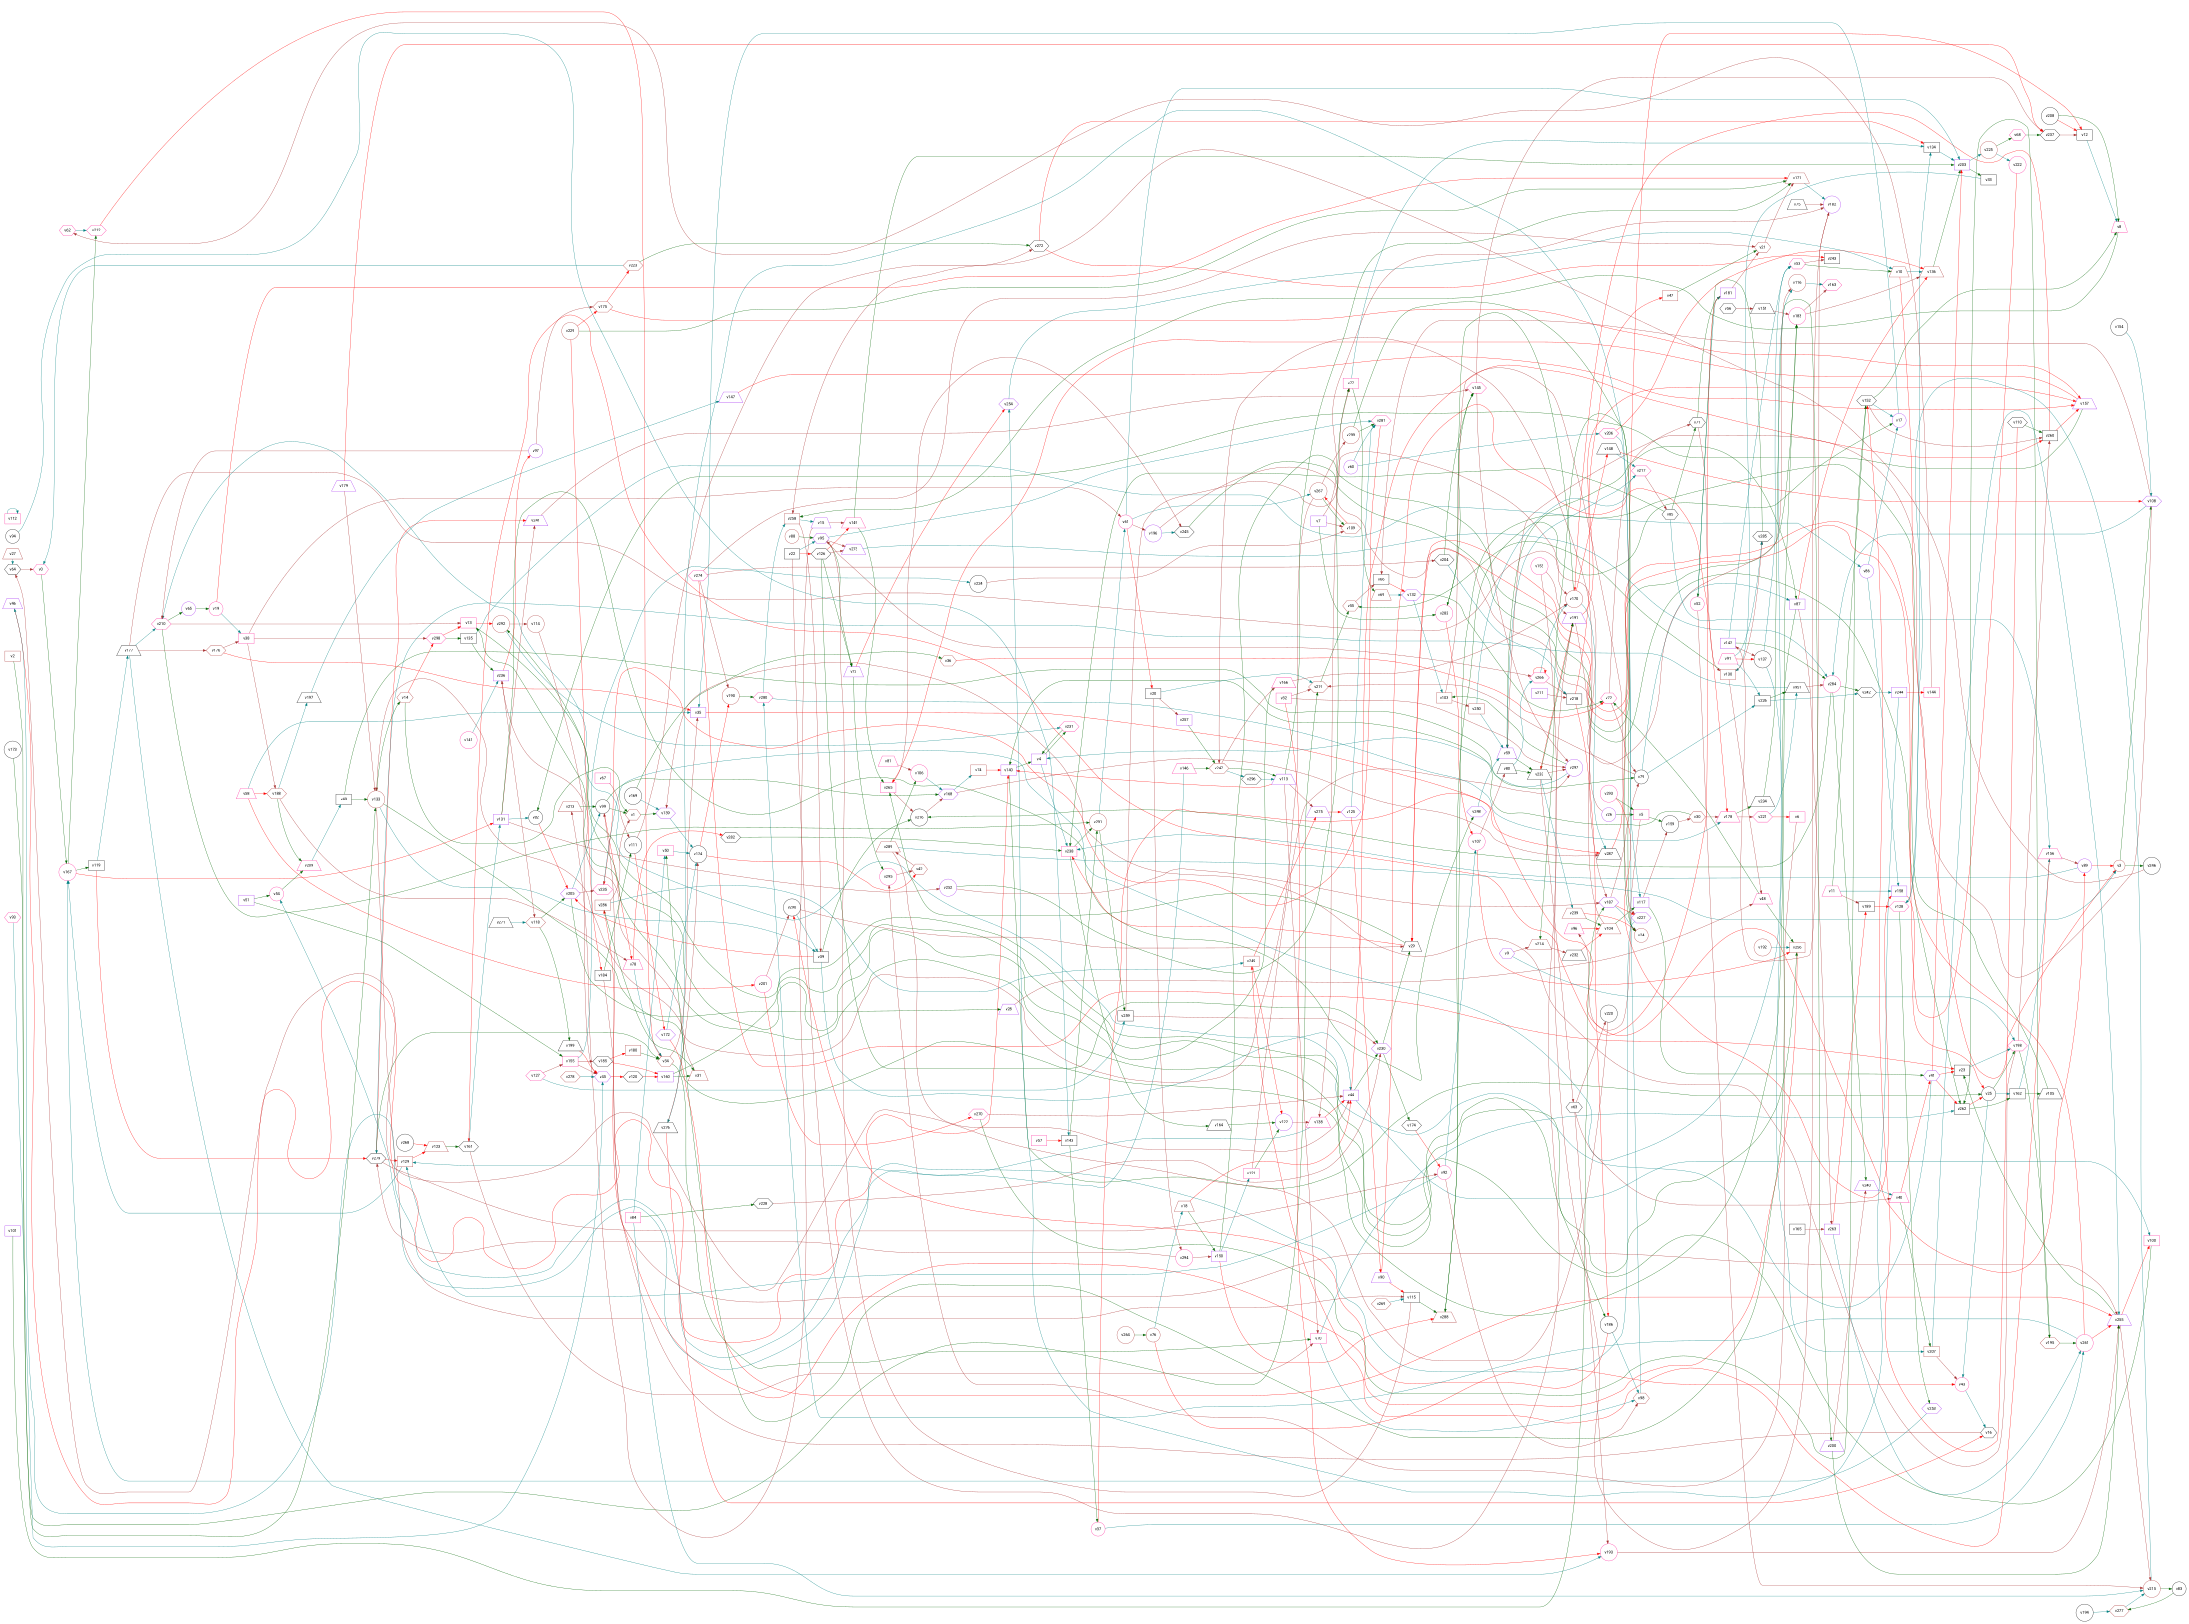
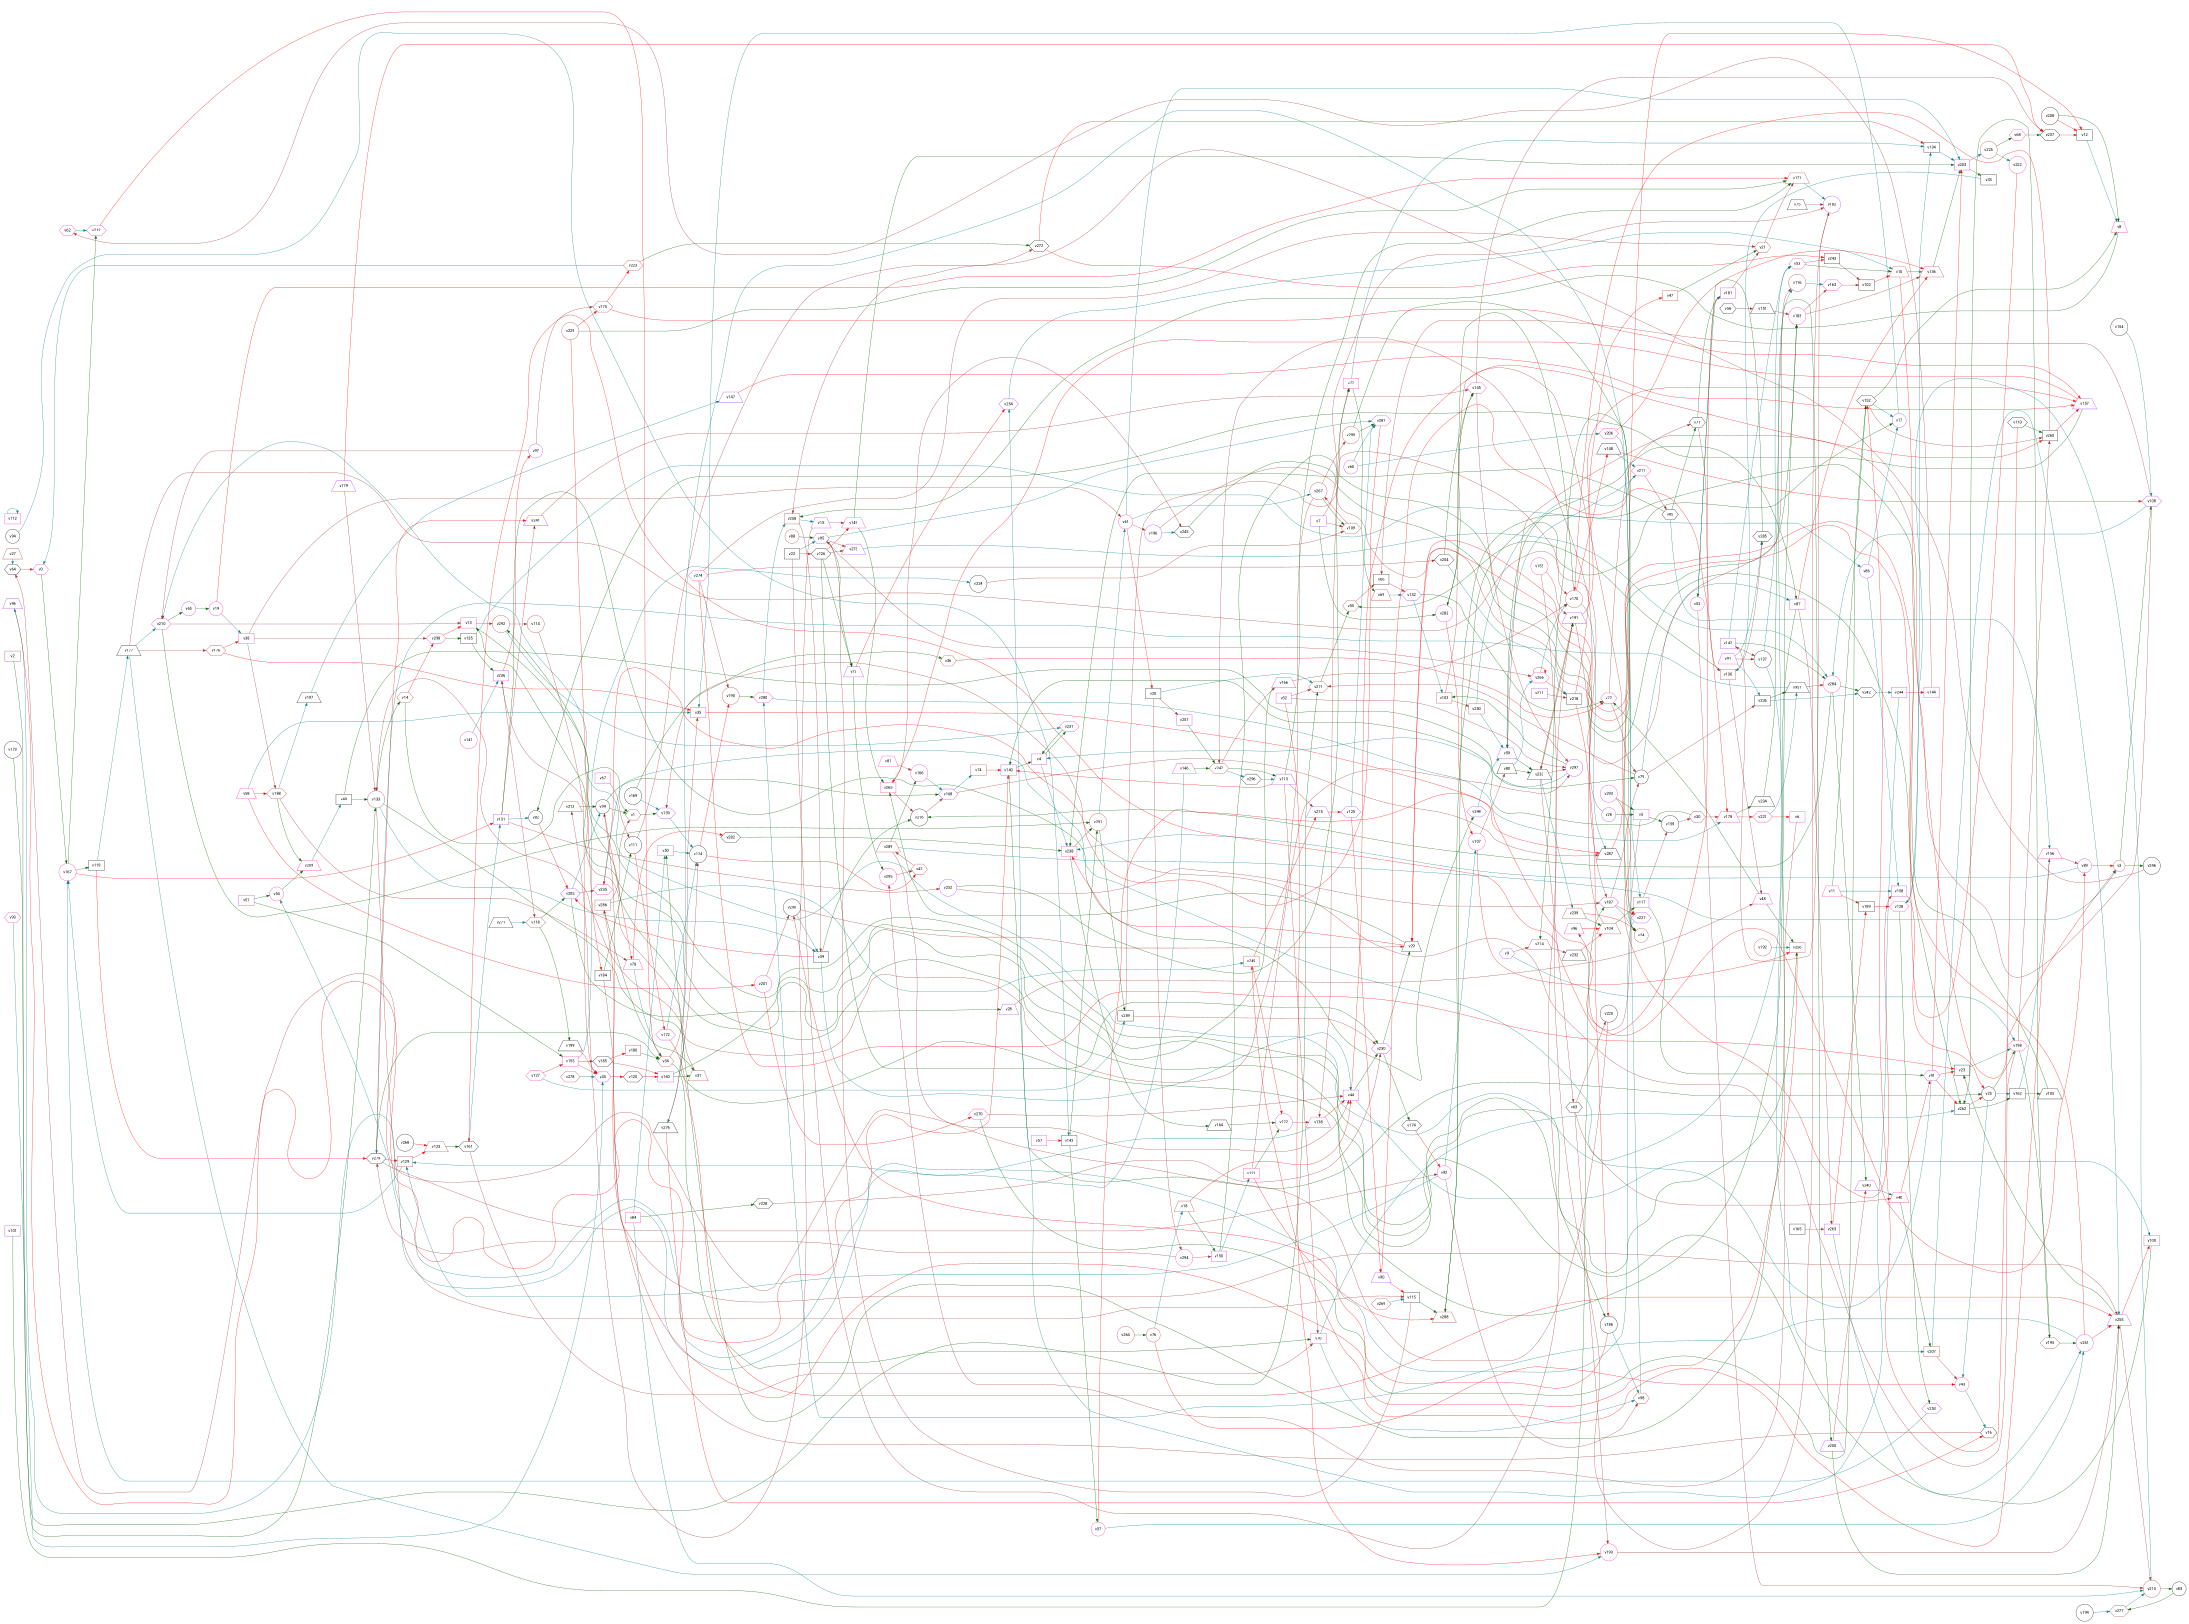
none -> (1867, 285)
(1700, 740) -> (1700, 740)
(1298, 1363) -> (1324, 1276)
